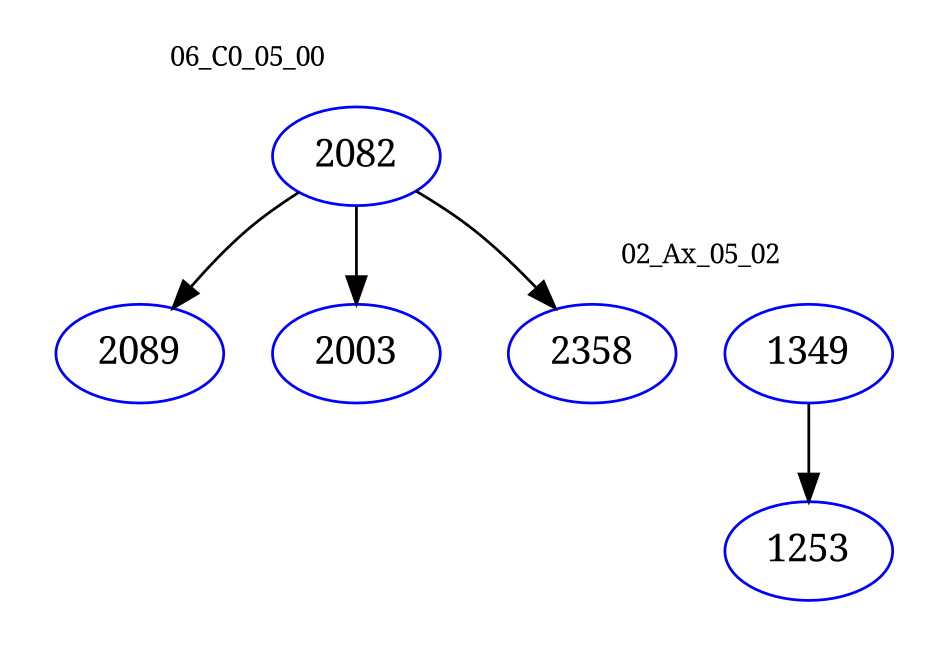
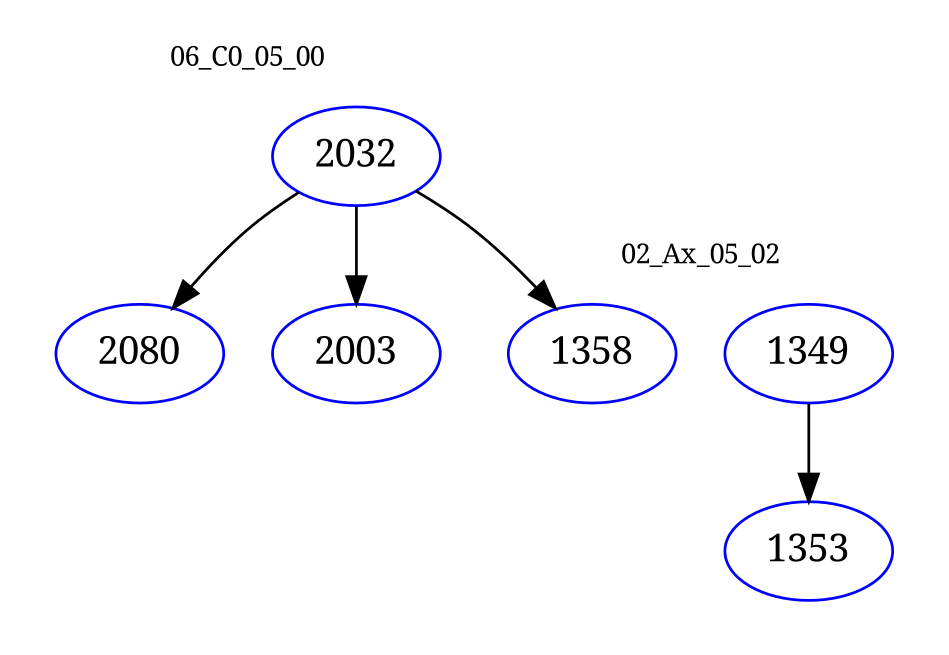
(356, 156) -> (356, 156)
(140, 354) -> (140, 354)
(592, 354) -> (592, 354)
(809, 551) -> (809, 551)
